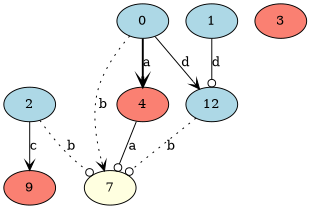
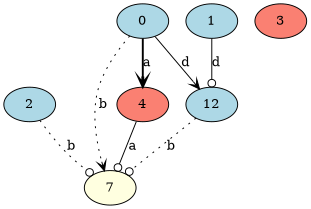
(30, 188) -> none
